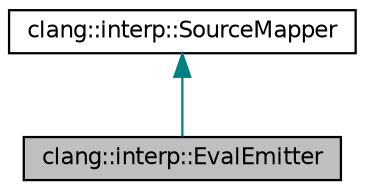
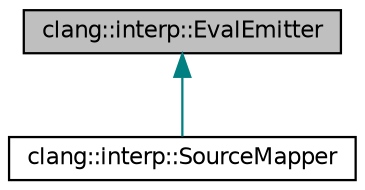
(182, 107) -> (182, 107)
